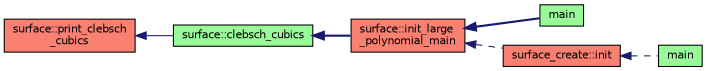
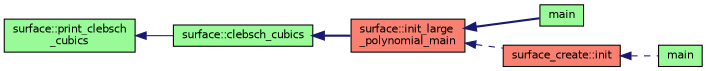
(70, 36) -> (70, 36)
